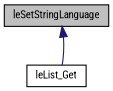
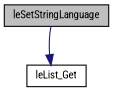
(64, 51) -> (49, 40)
